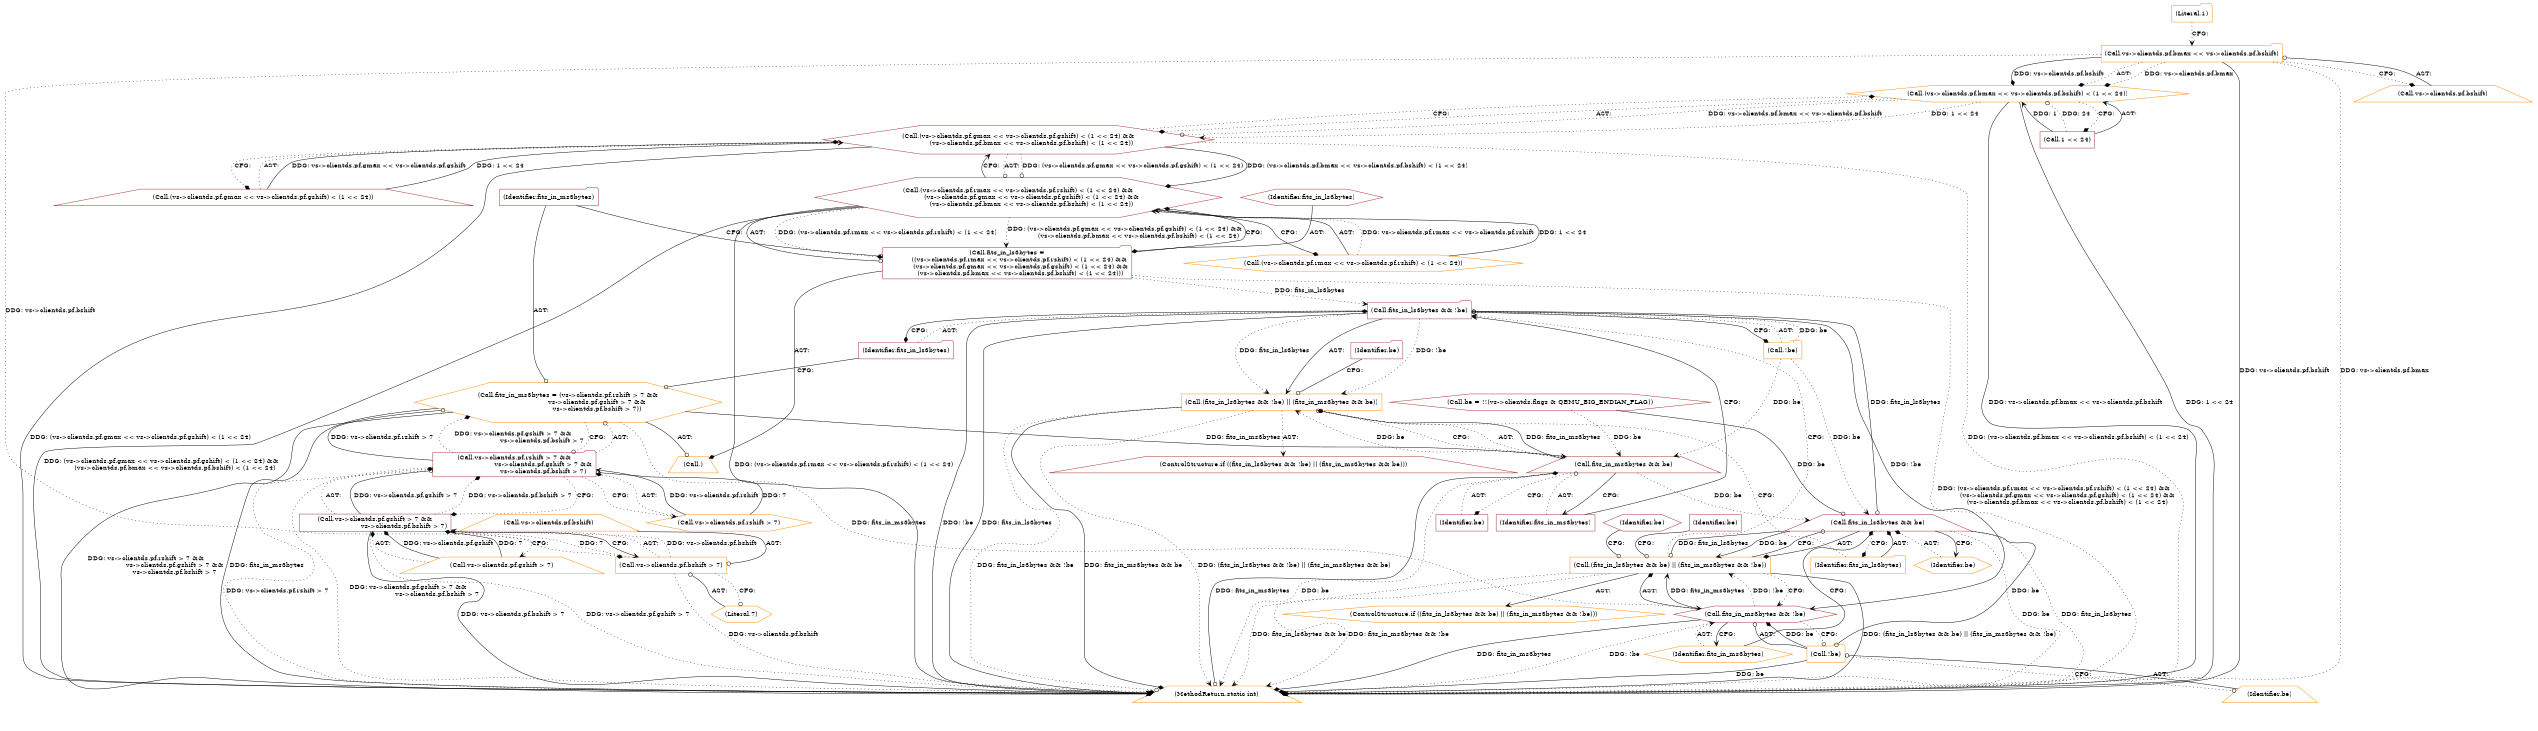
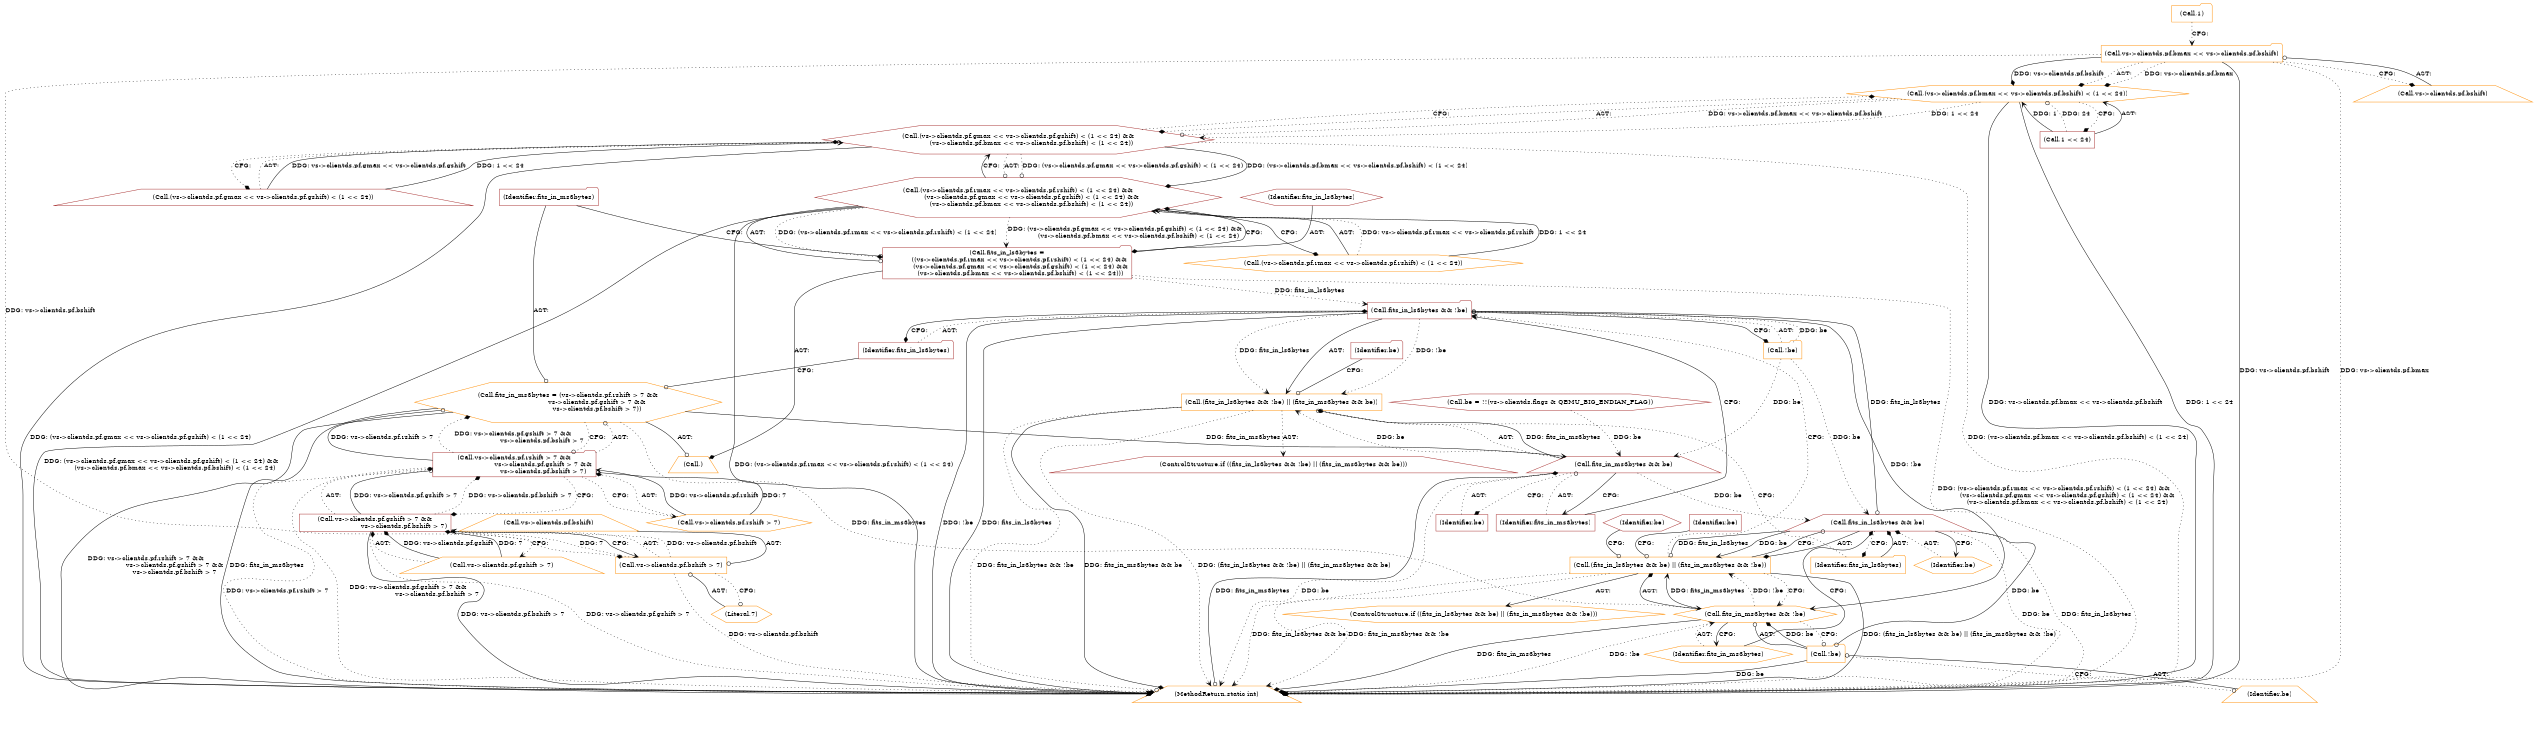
(2192, 14) -> (2192, 14)
(1746, 428) -> none
(1439, 441) -> none
(1755, 614) -> (1755, 614)
